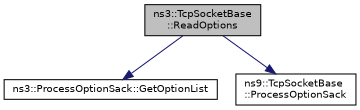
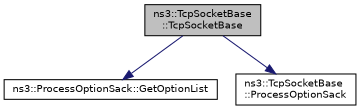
(203, 20) -> (203, 20)
(296, 90) -> (296, 90)
